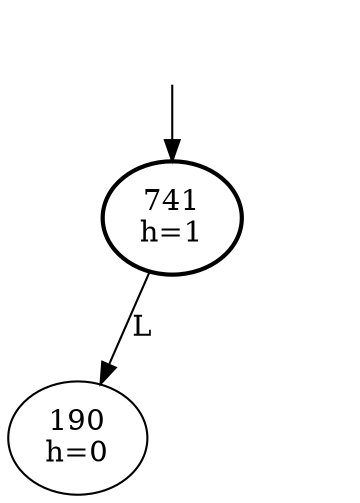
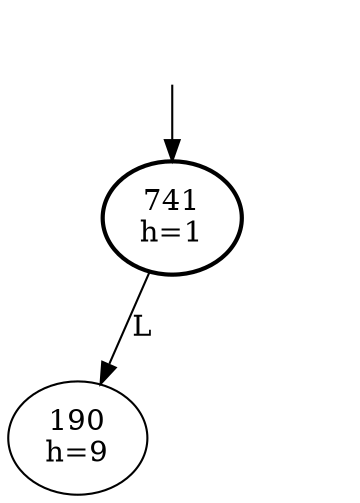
(78, 438) -> (78, 438)
